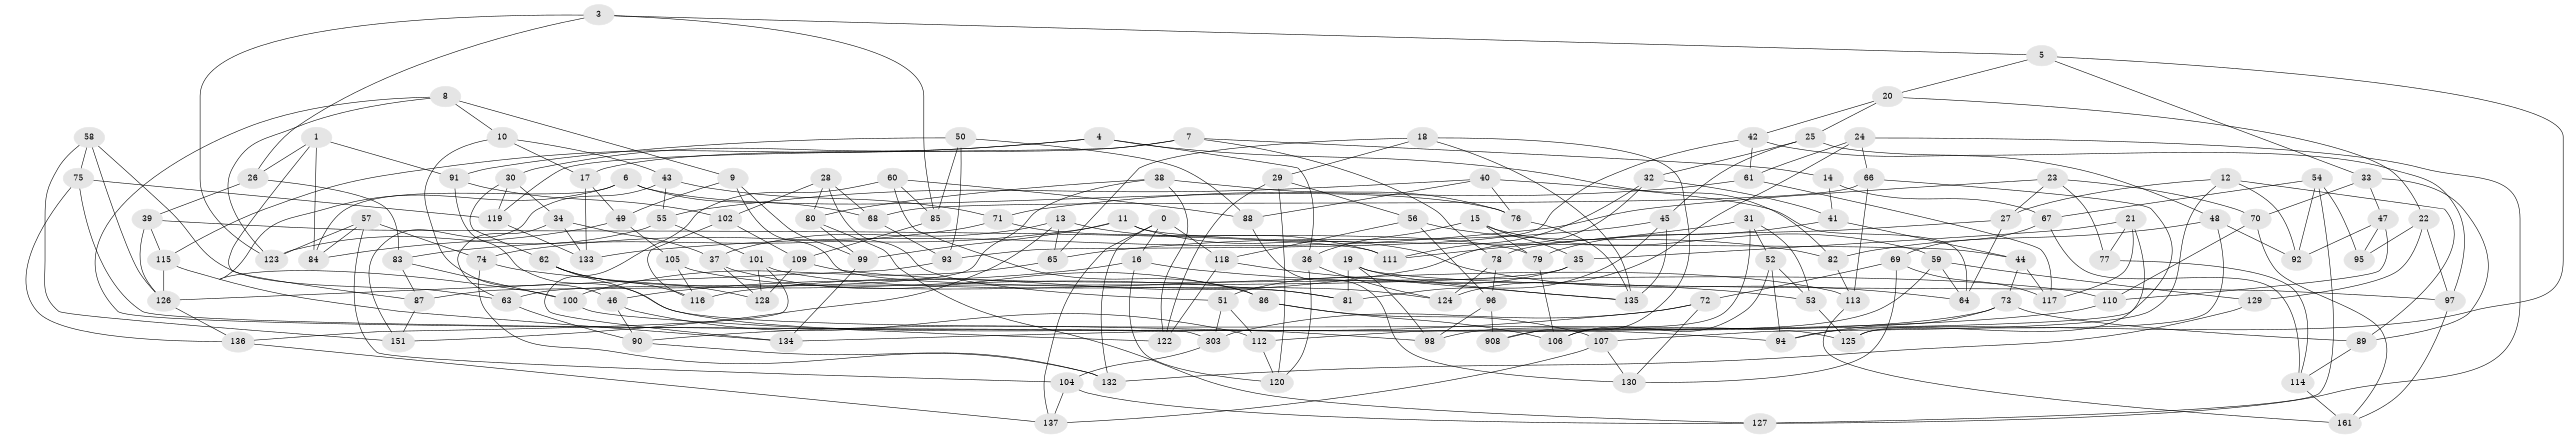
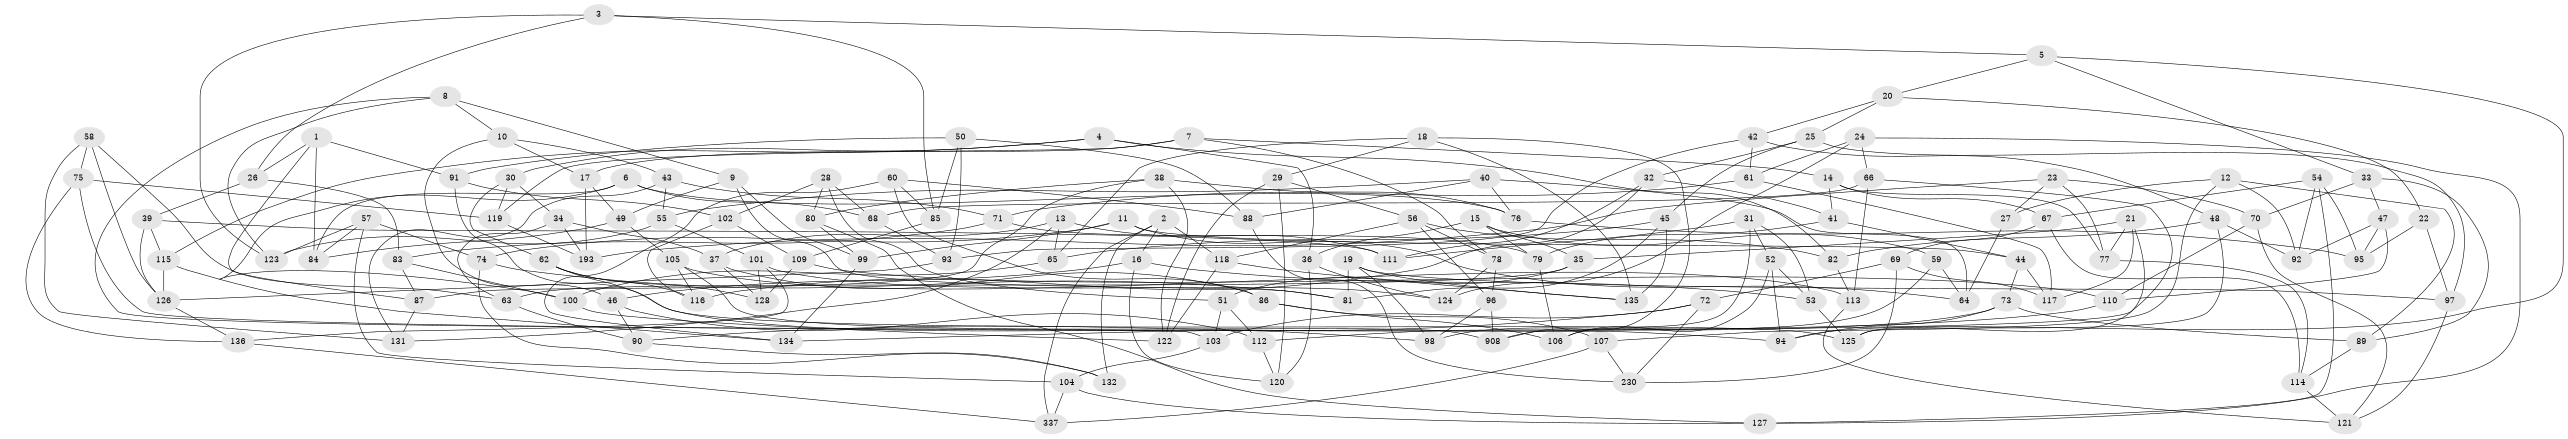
none -> (1980, 195)
(1164, 219) -> (1164, 219)
(1846, 230) -> (1442, 233)
(1597, 248) -> (1939, 232)
(586, 260) -> (586, 260)
(2255, 301) -> none
none -> (1073, 329)
(398, 342) -> (398, 342)
(1213, 342) -> (1213, 342)
(1629, 383) -> (1629, 383)
(1051, 424) -> (1051, 424)
(2345, 424) -> (2345, 424)
